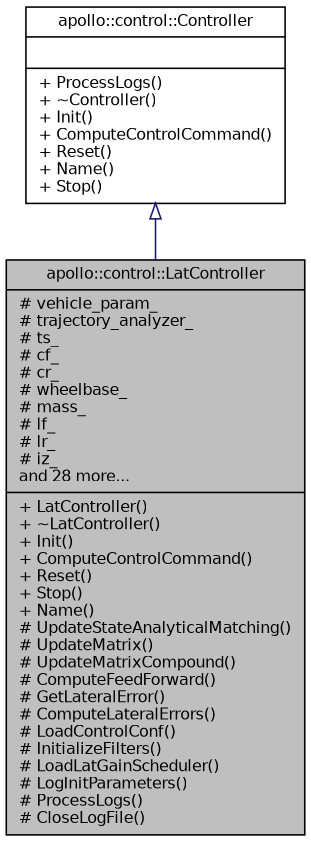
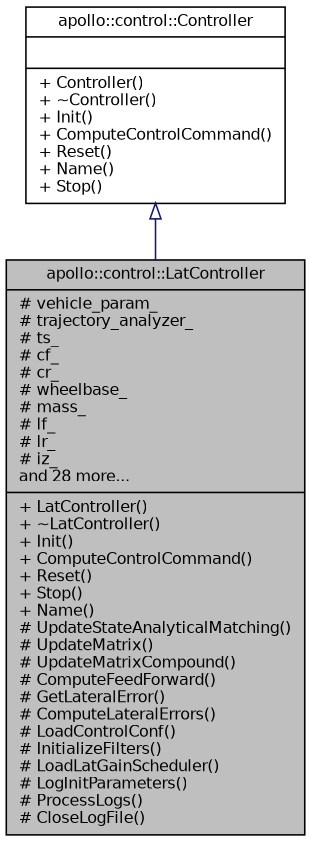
(101, 83) -> (91, 83)
